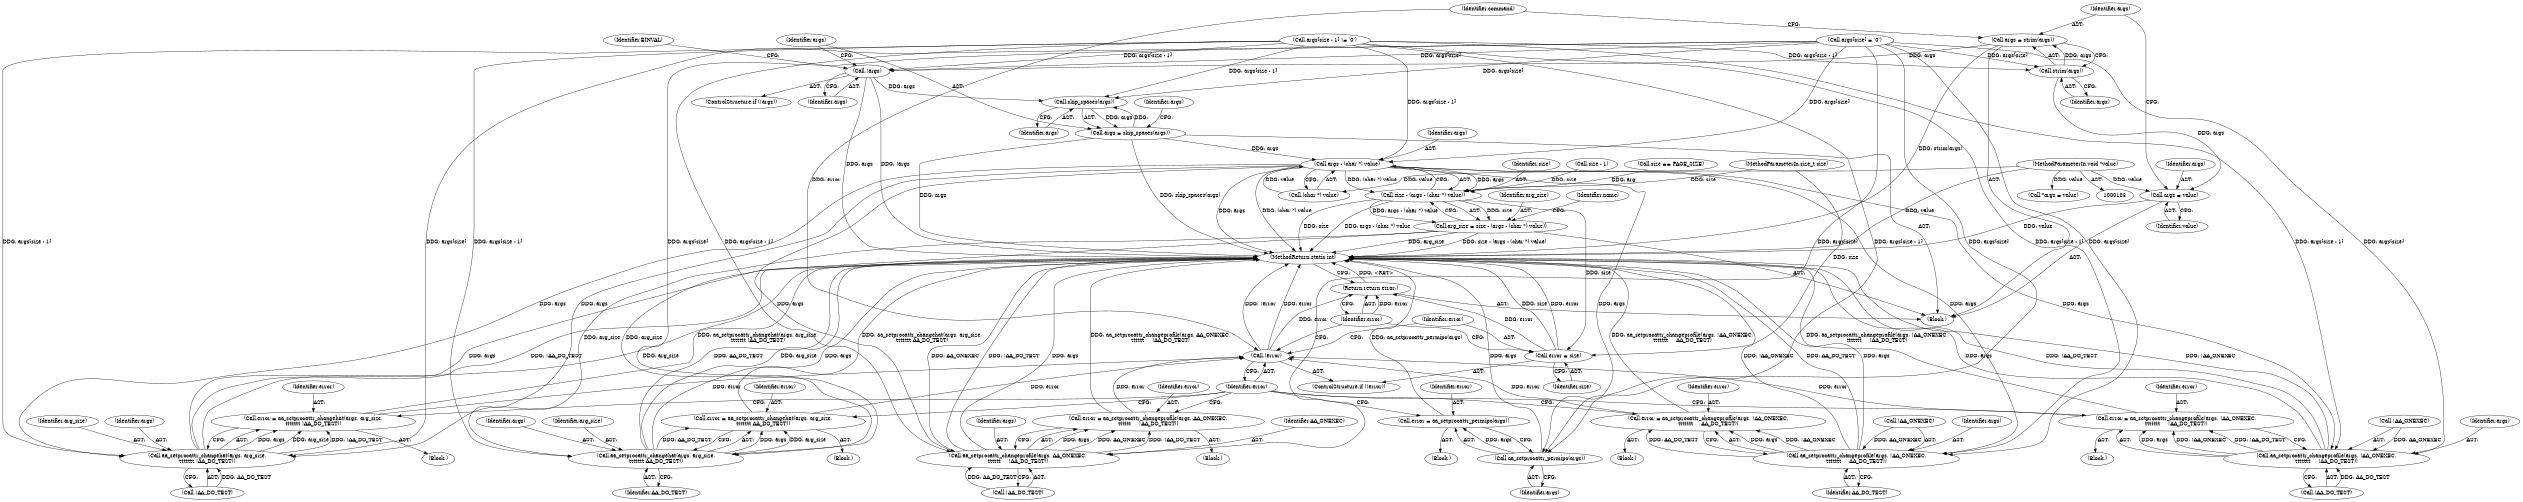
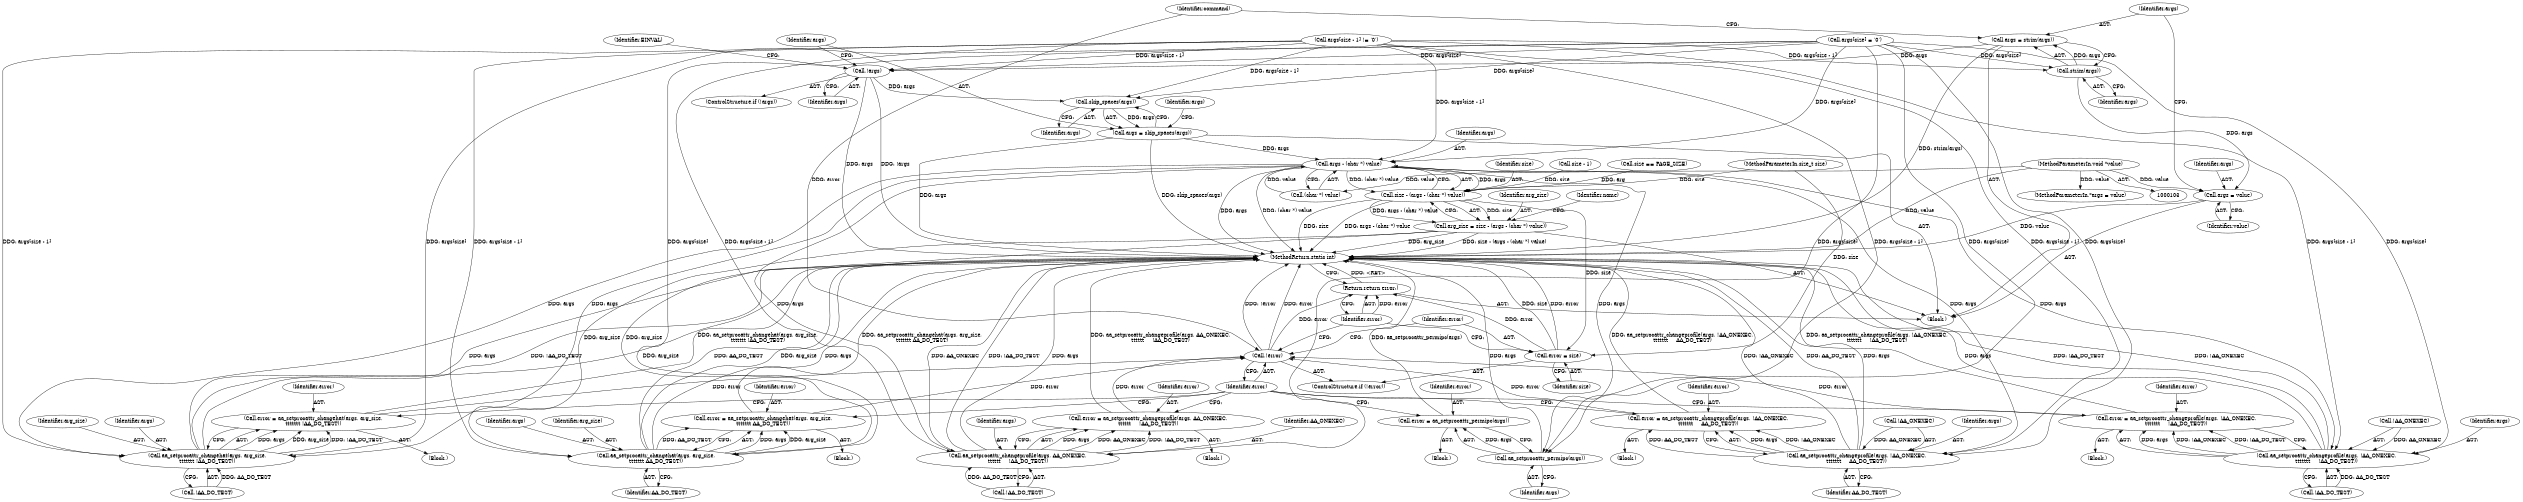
(1142, 118) -> (1163, 118)
(2054, 196) -> (2080, 196)
